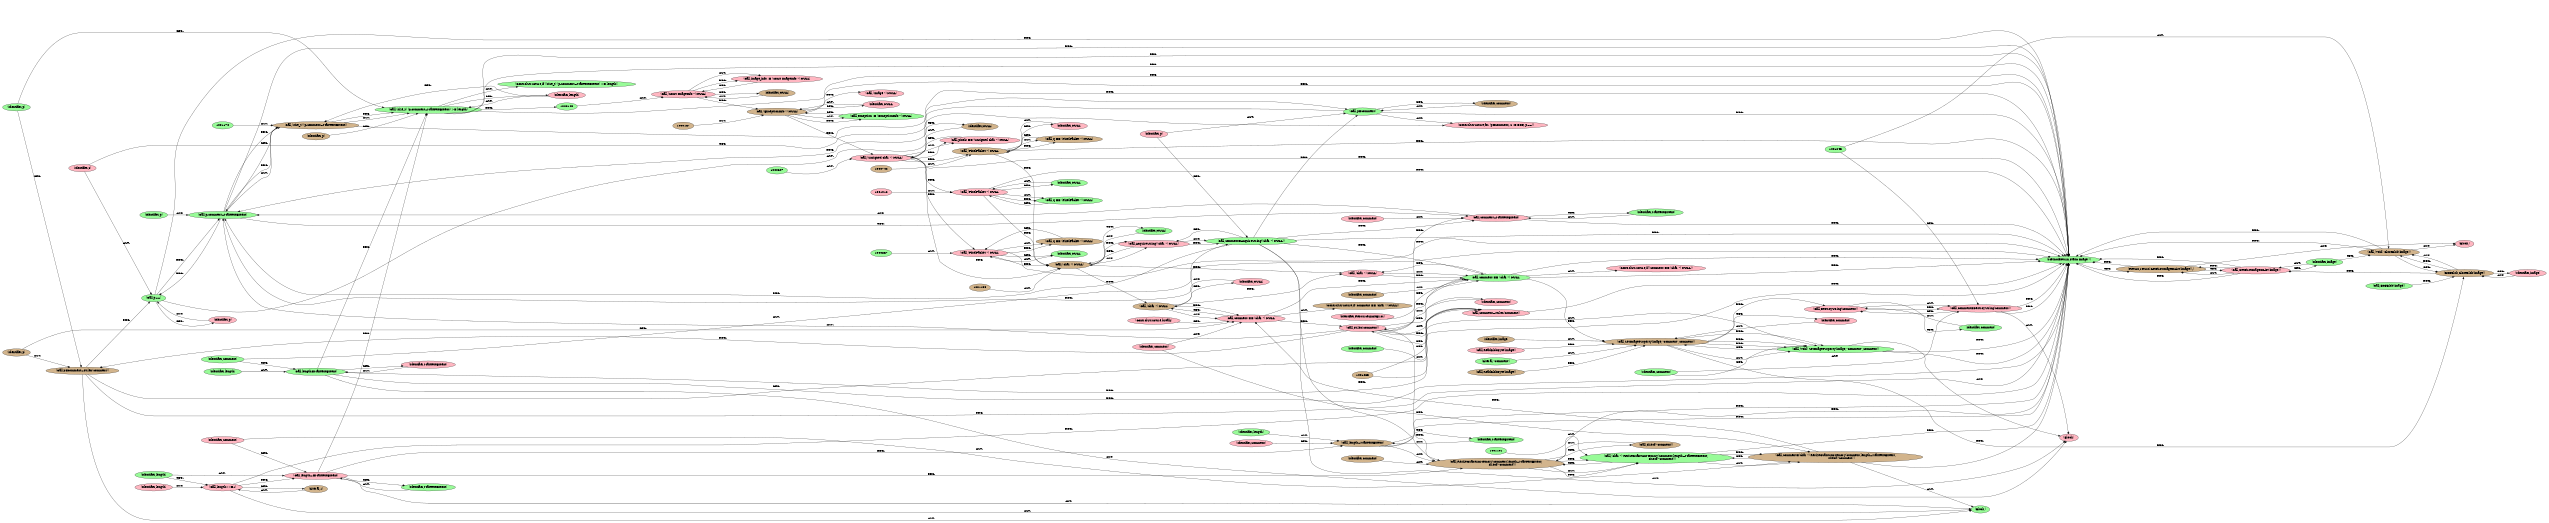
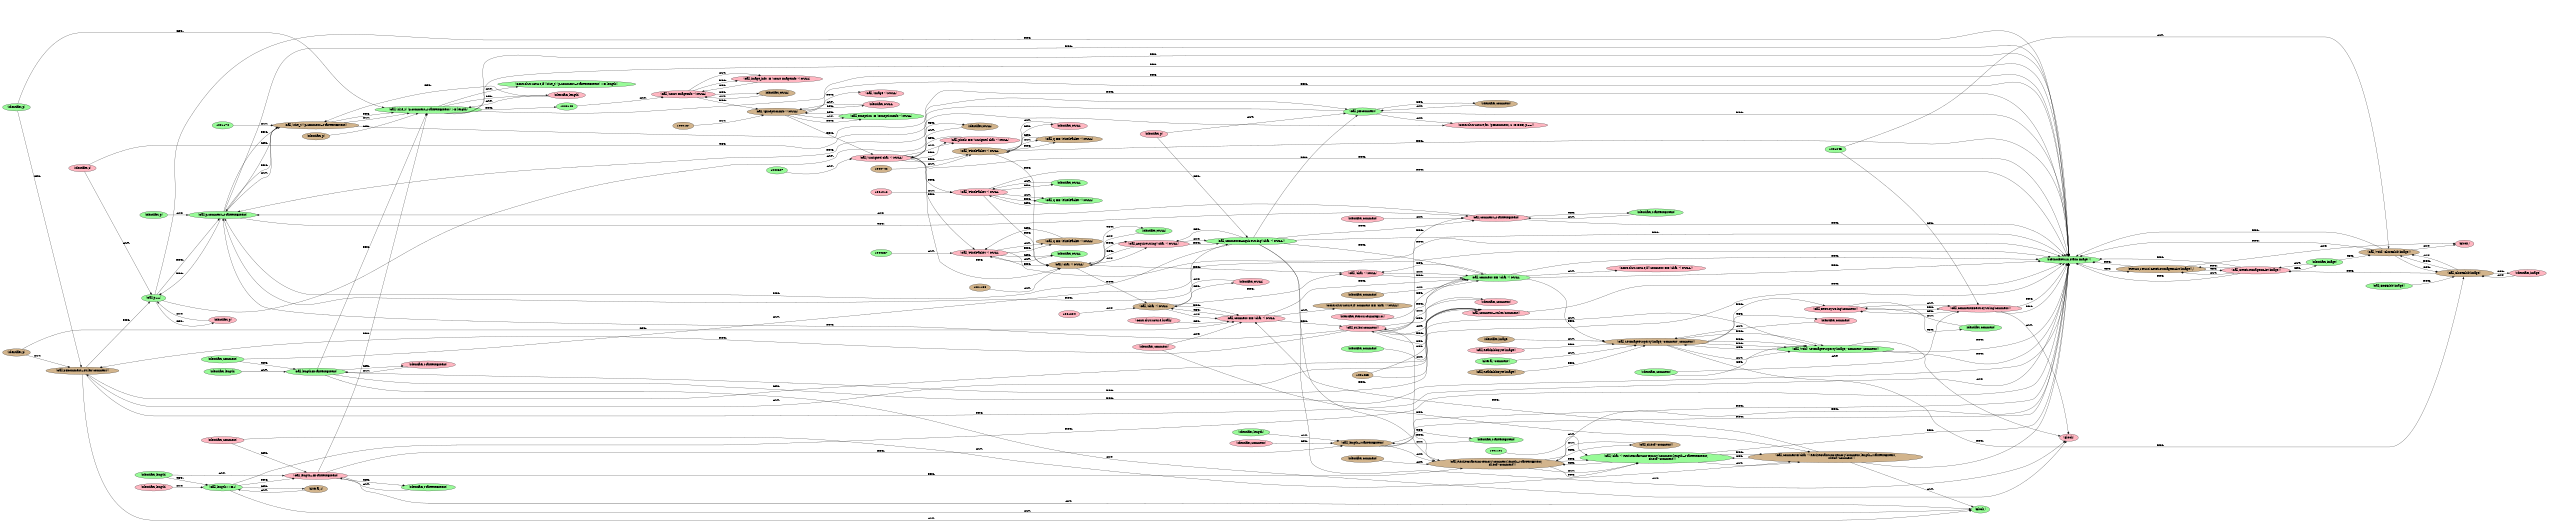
(2465, 273) -> (2465, 273)
none -> (1069, 314)
(831, 325) -> (831, 325)
none -> (803, 404)
(223, 487) -> (223, 487)
